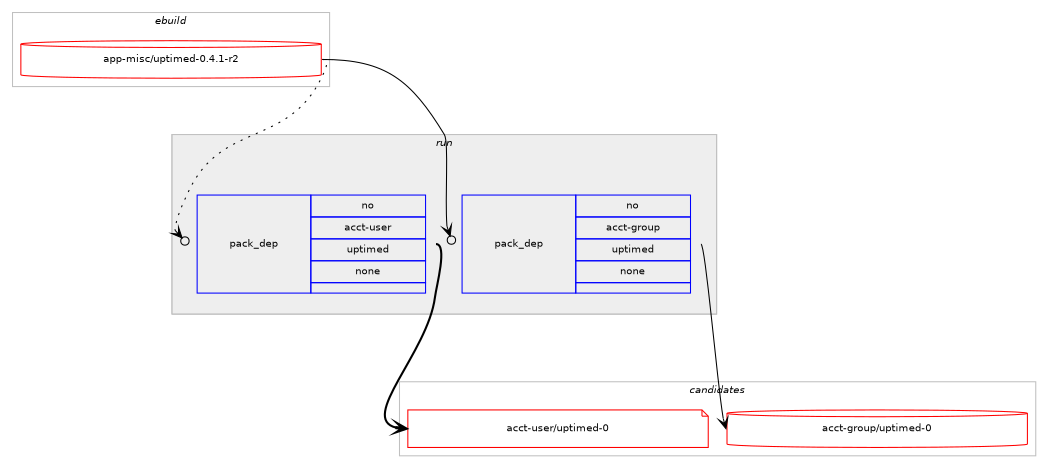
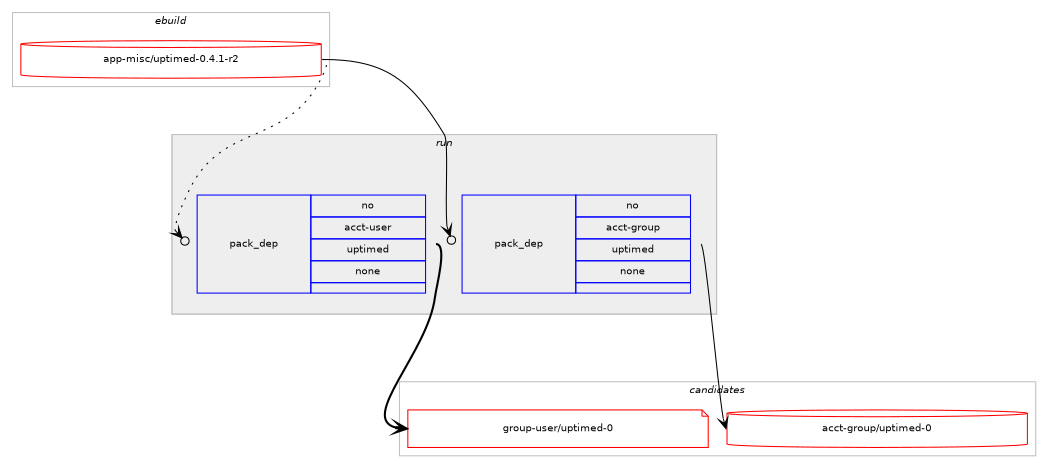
(558, 429) -> (558, 429)
